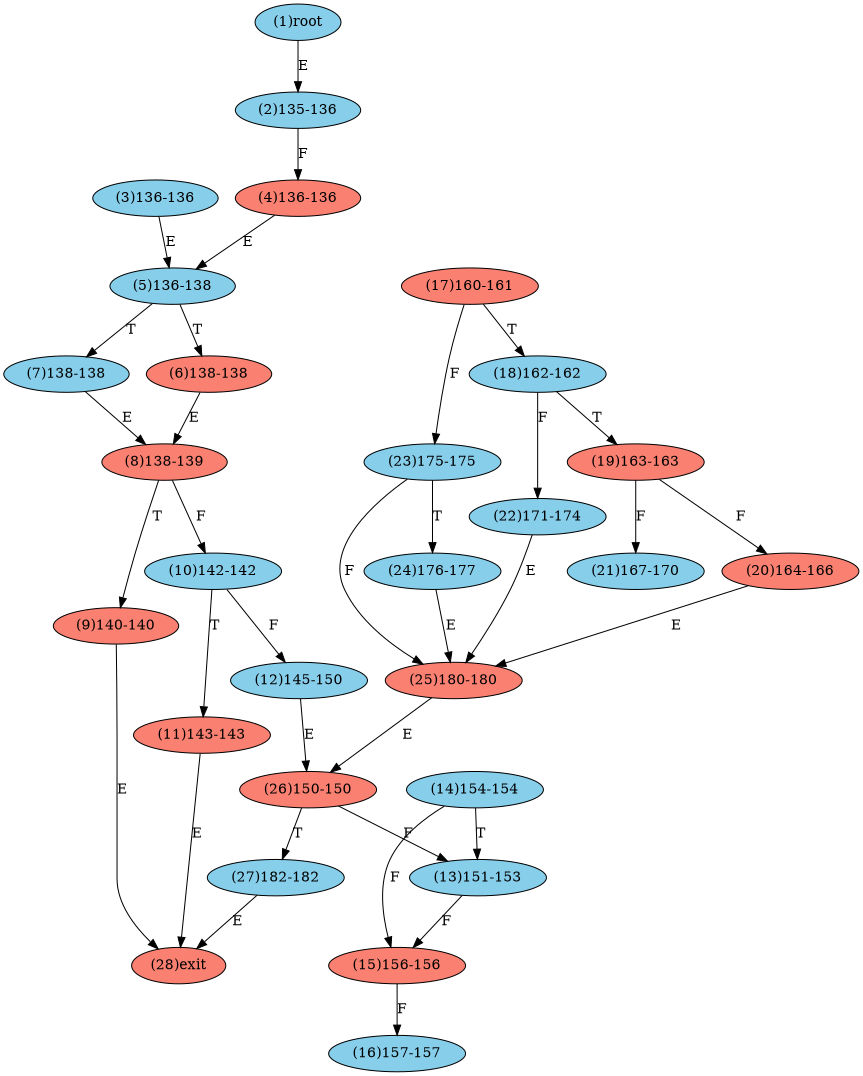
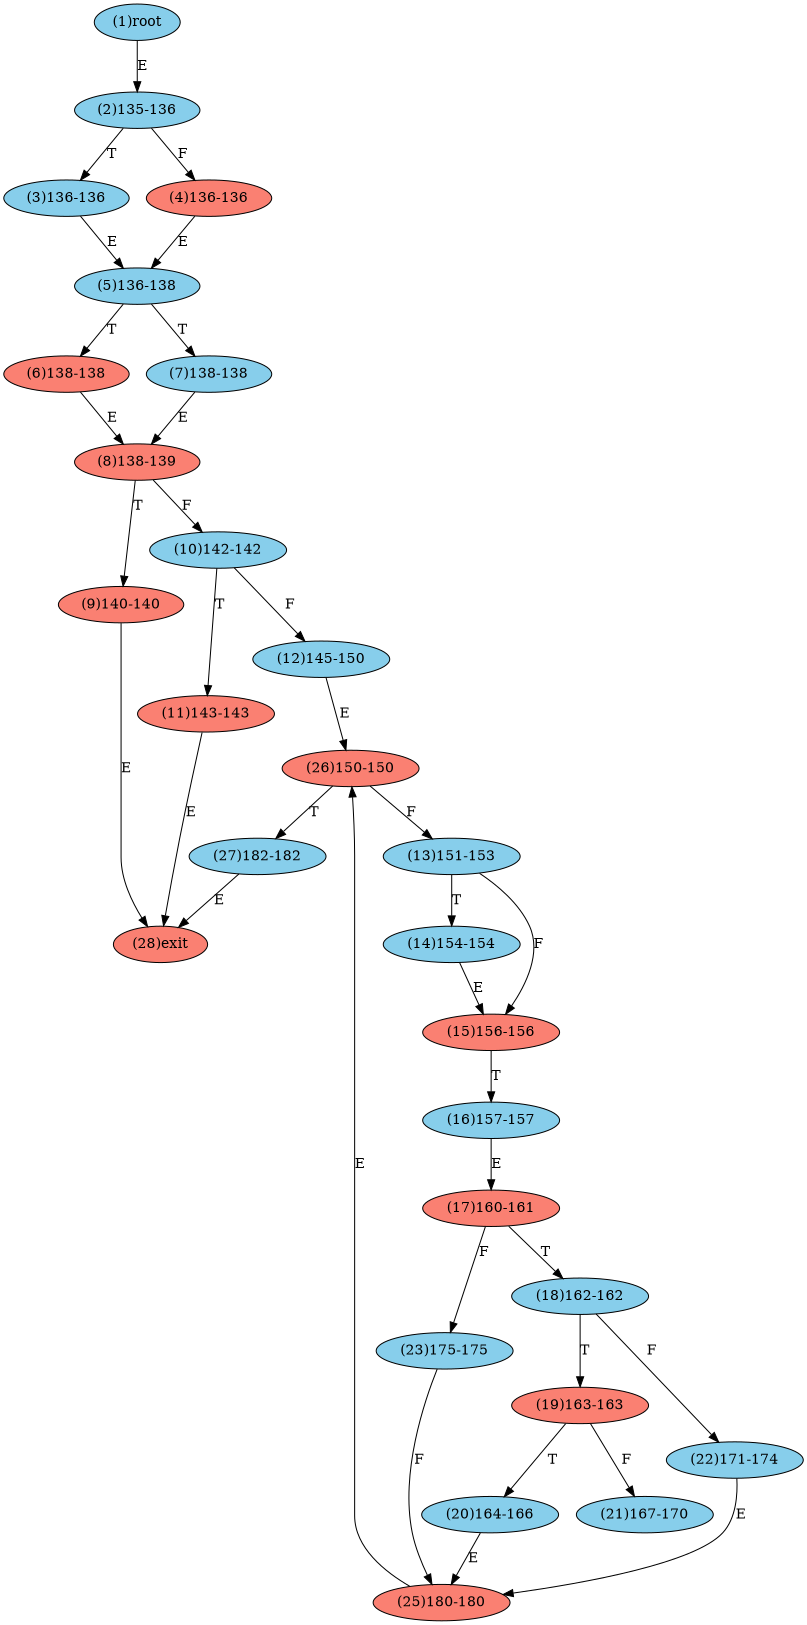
none -> (105, 150)
(741, 517) -> (553, 1460)
(432, 571) -> none
(790, 571) -> (490, 1515)
(476, 829) -> (452, 895)
(395, 878) -> (478, 988)
(402, 1010) -> (496, 1076)
none -> (491, 1159)
